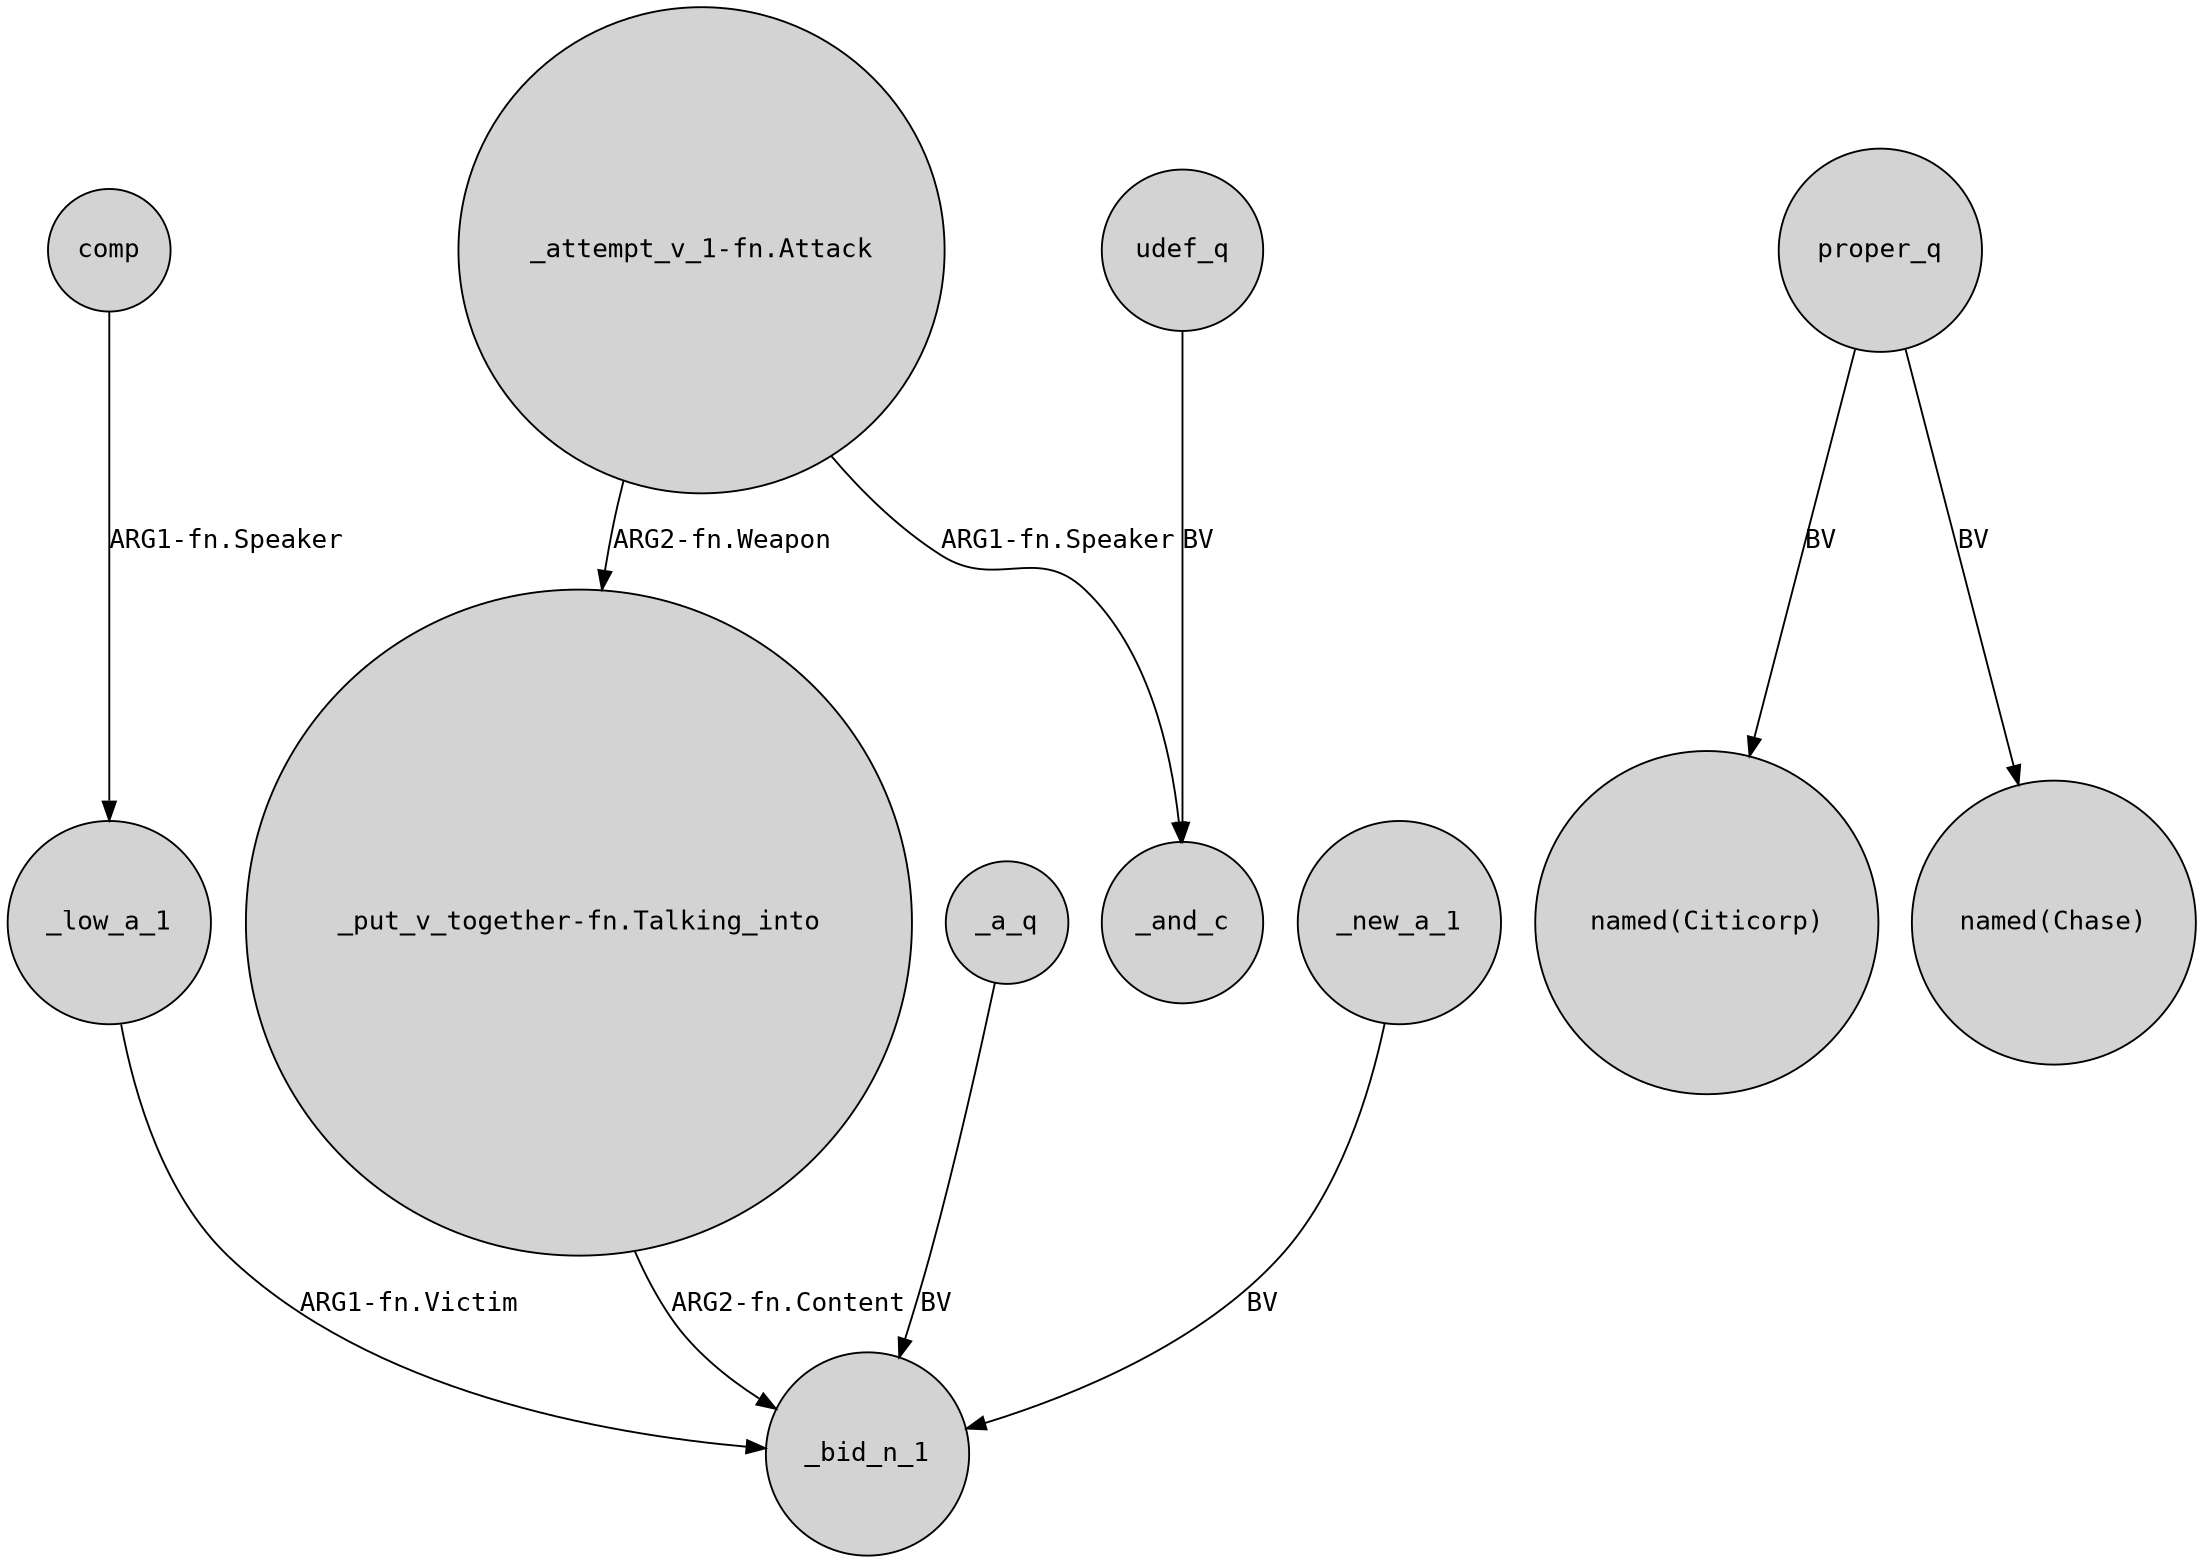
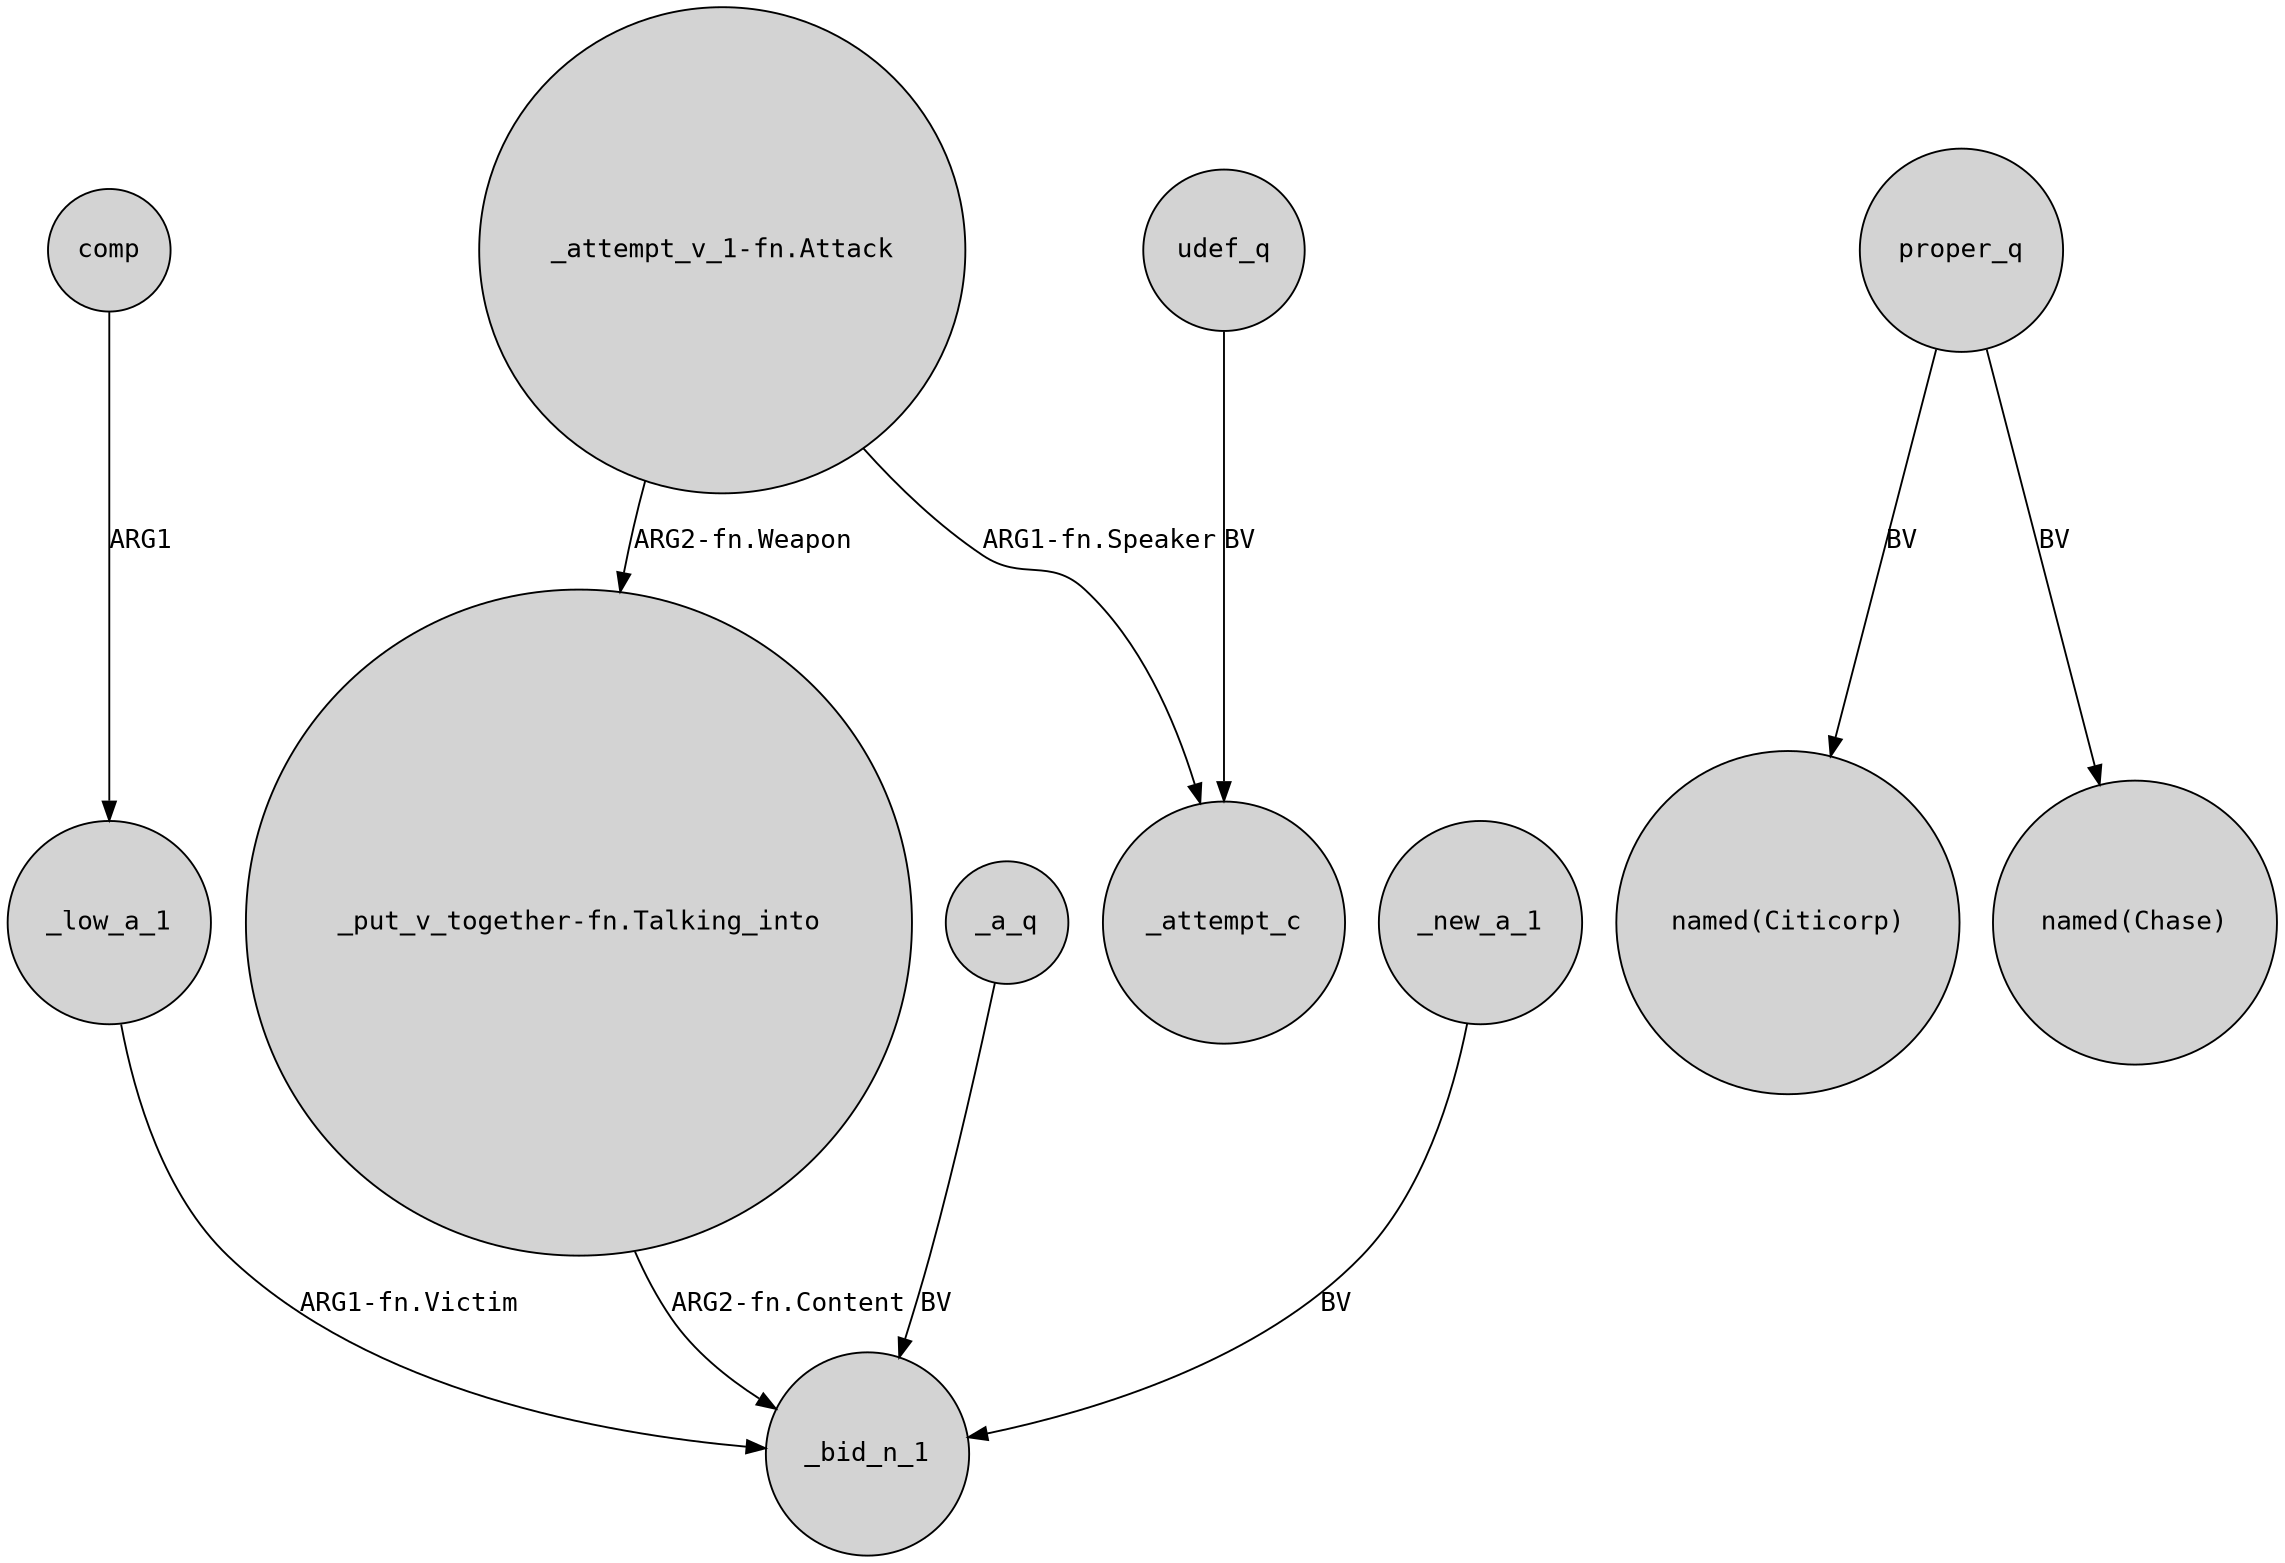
(226, 541) -> (141, 541)
(1182, 923) -> (1224, 923)
